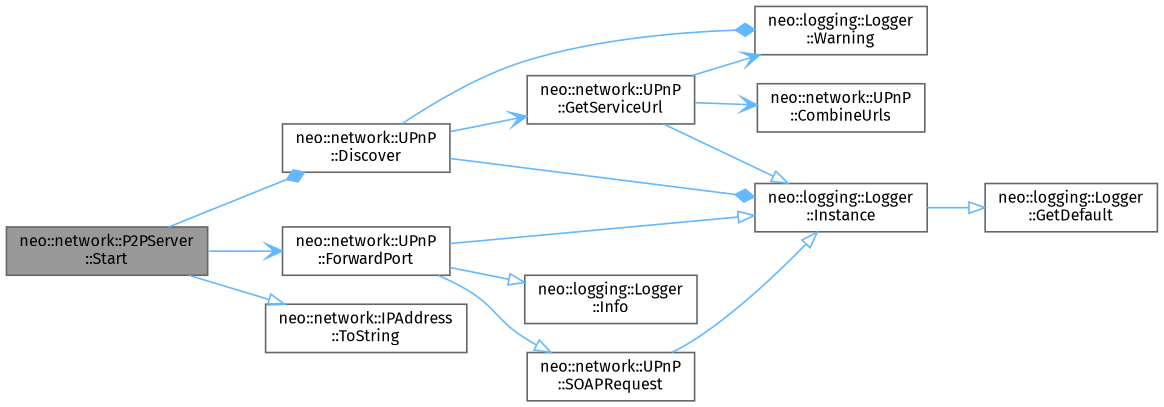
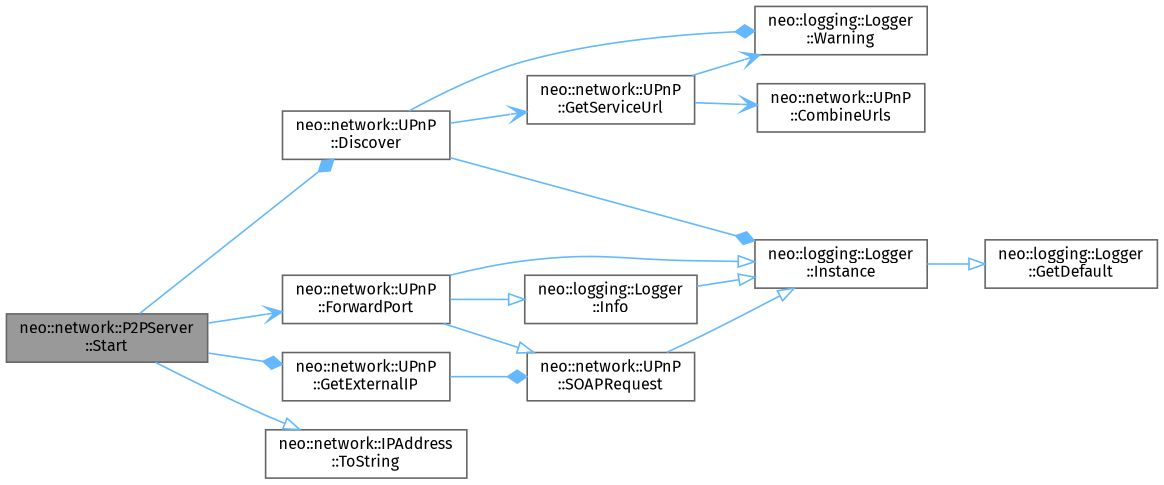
(718, 150) -> (718, 283)
none -> (366, 377)
